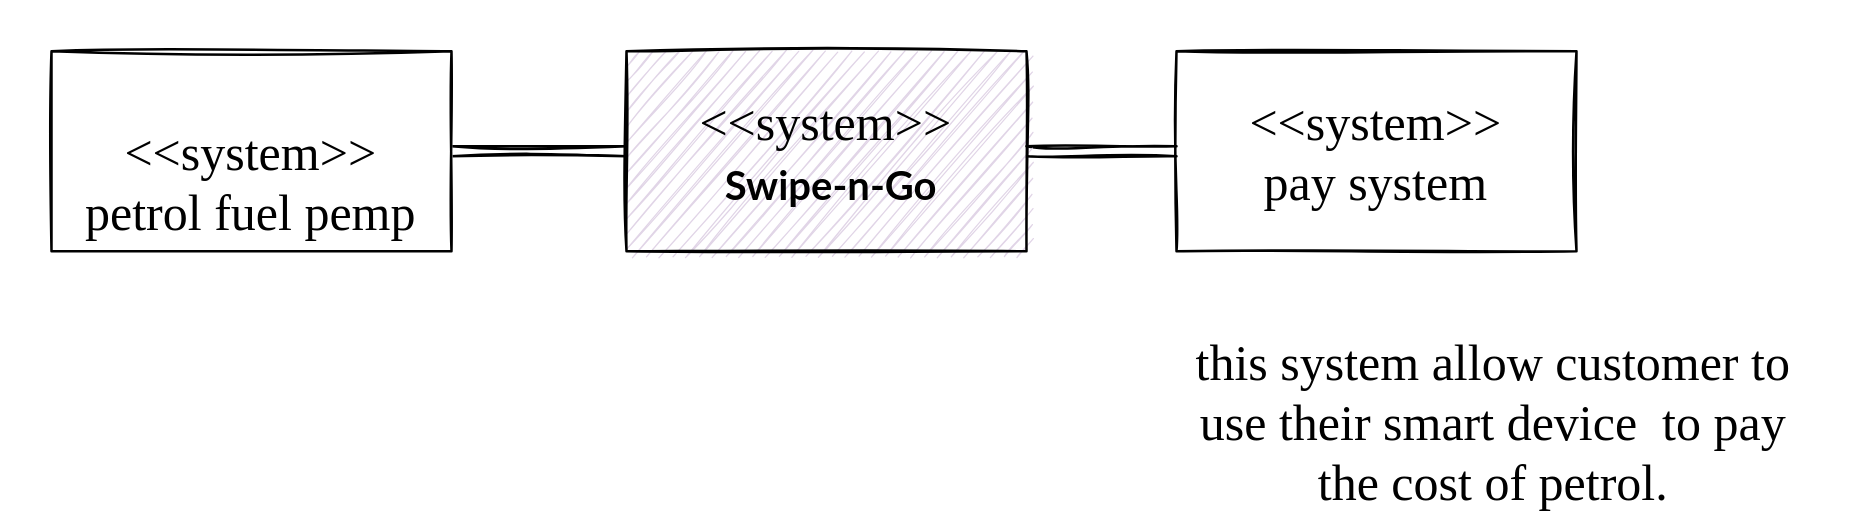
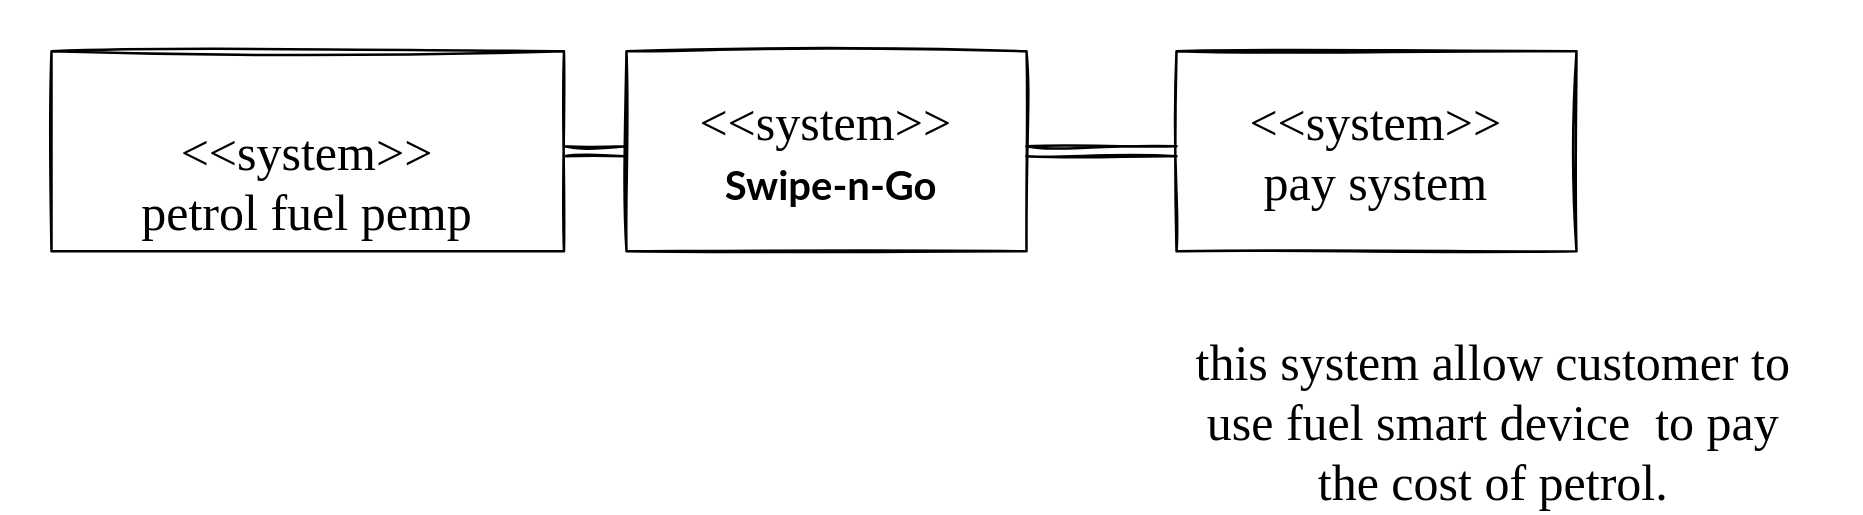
(251, 151) -> (308, 151)
(826, 151) -> (826, 151)
(1494, 421) -> (1494, 421)
